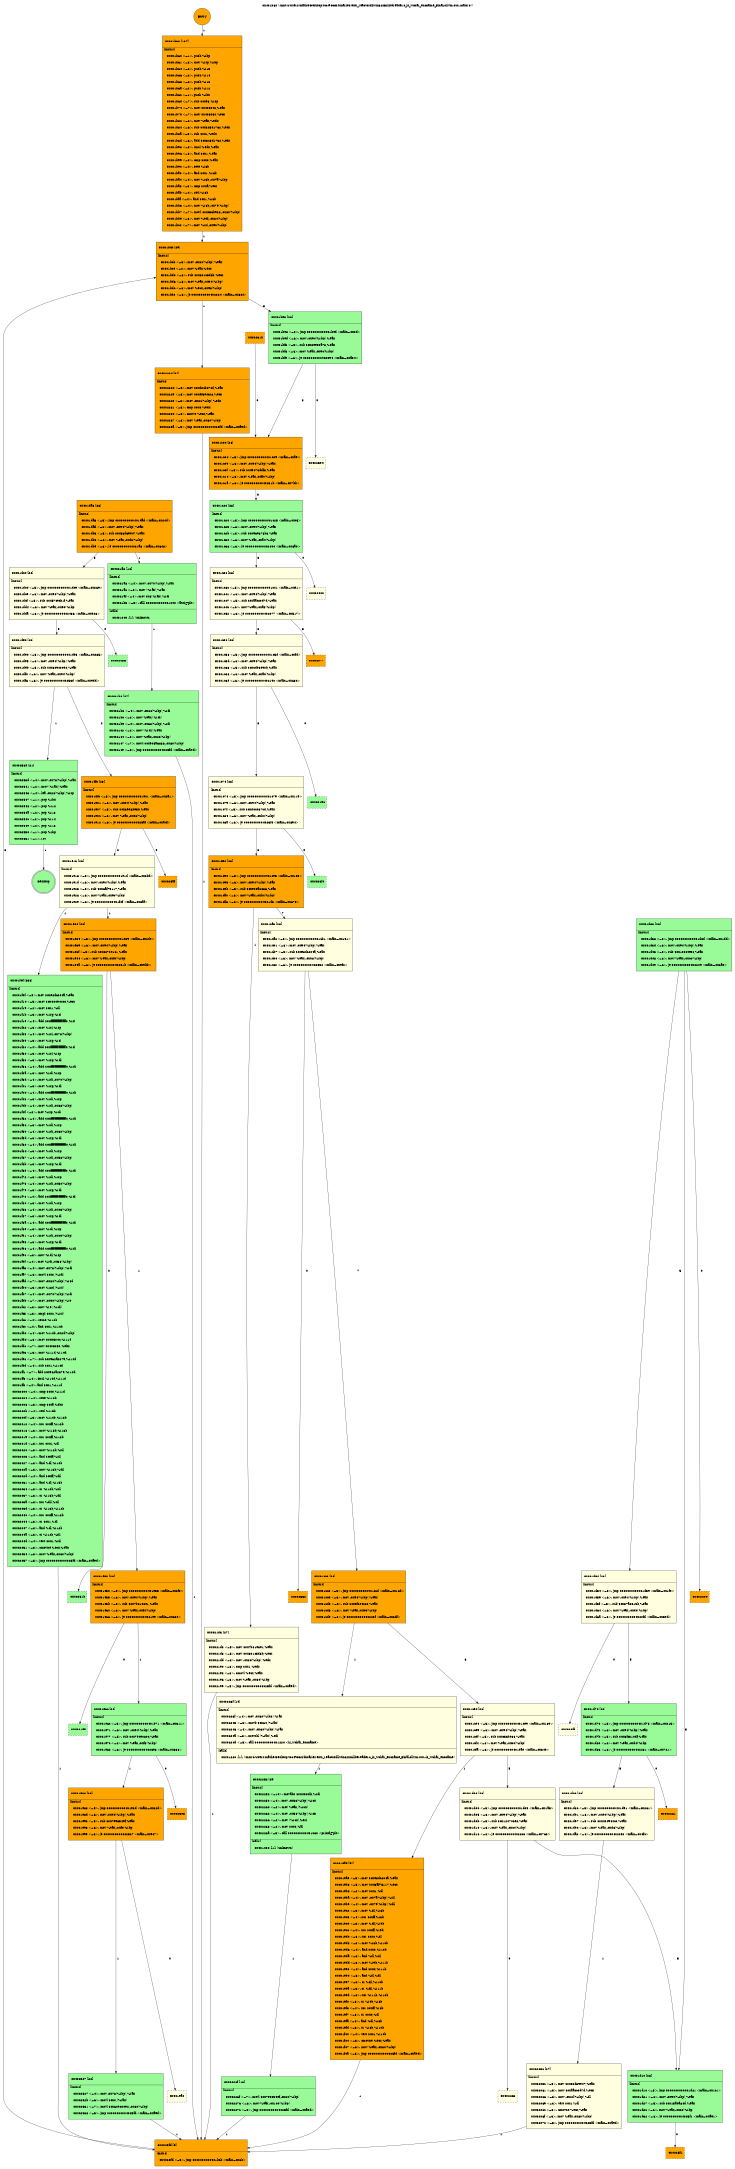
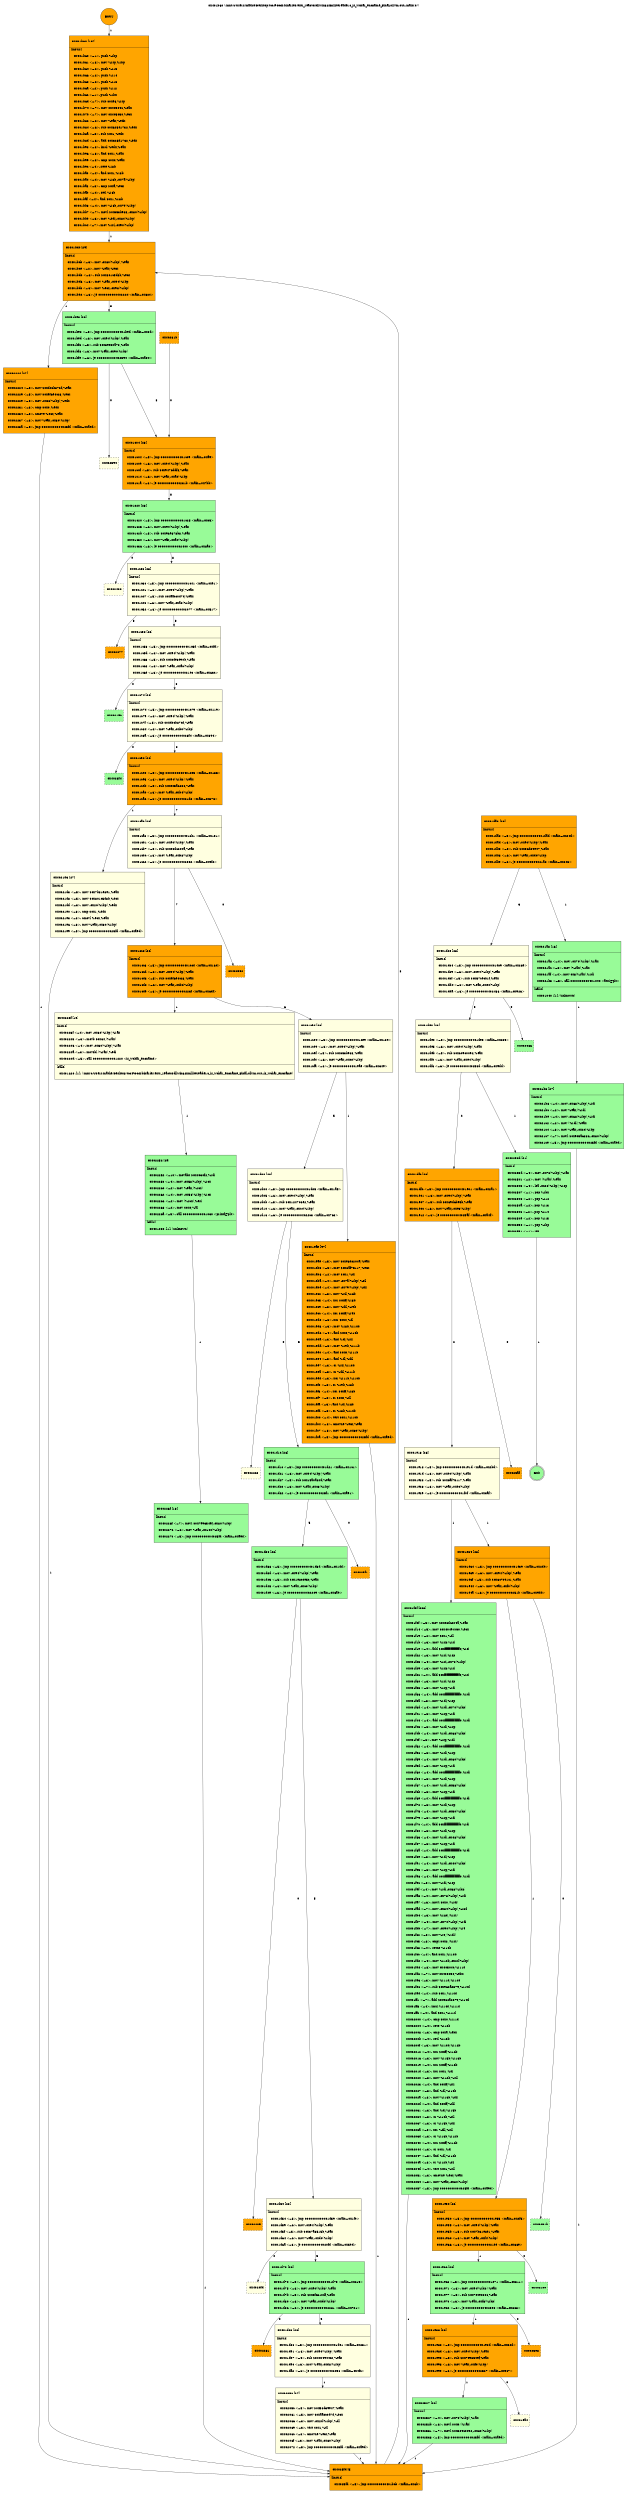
(44, 882) -> (537, 1473)
(684, 1520) -> (306, 1522)
